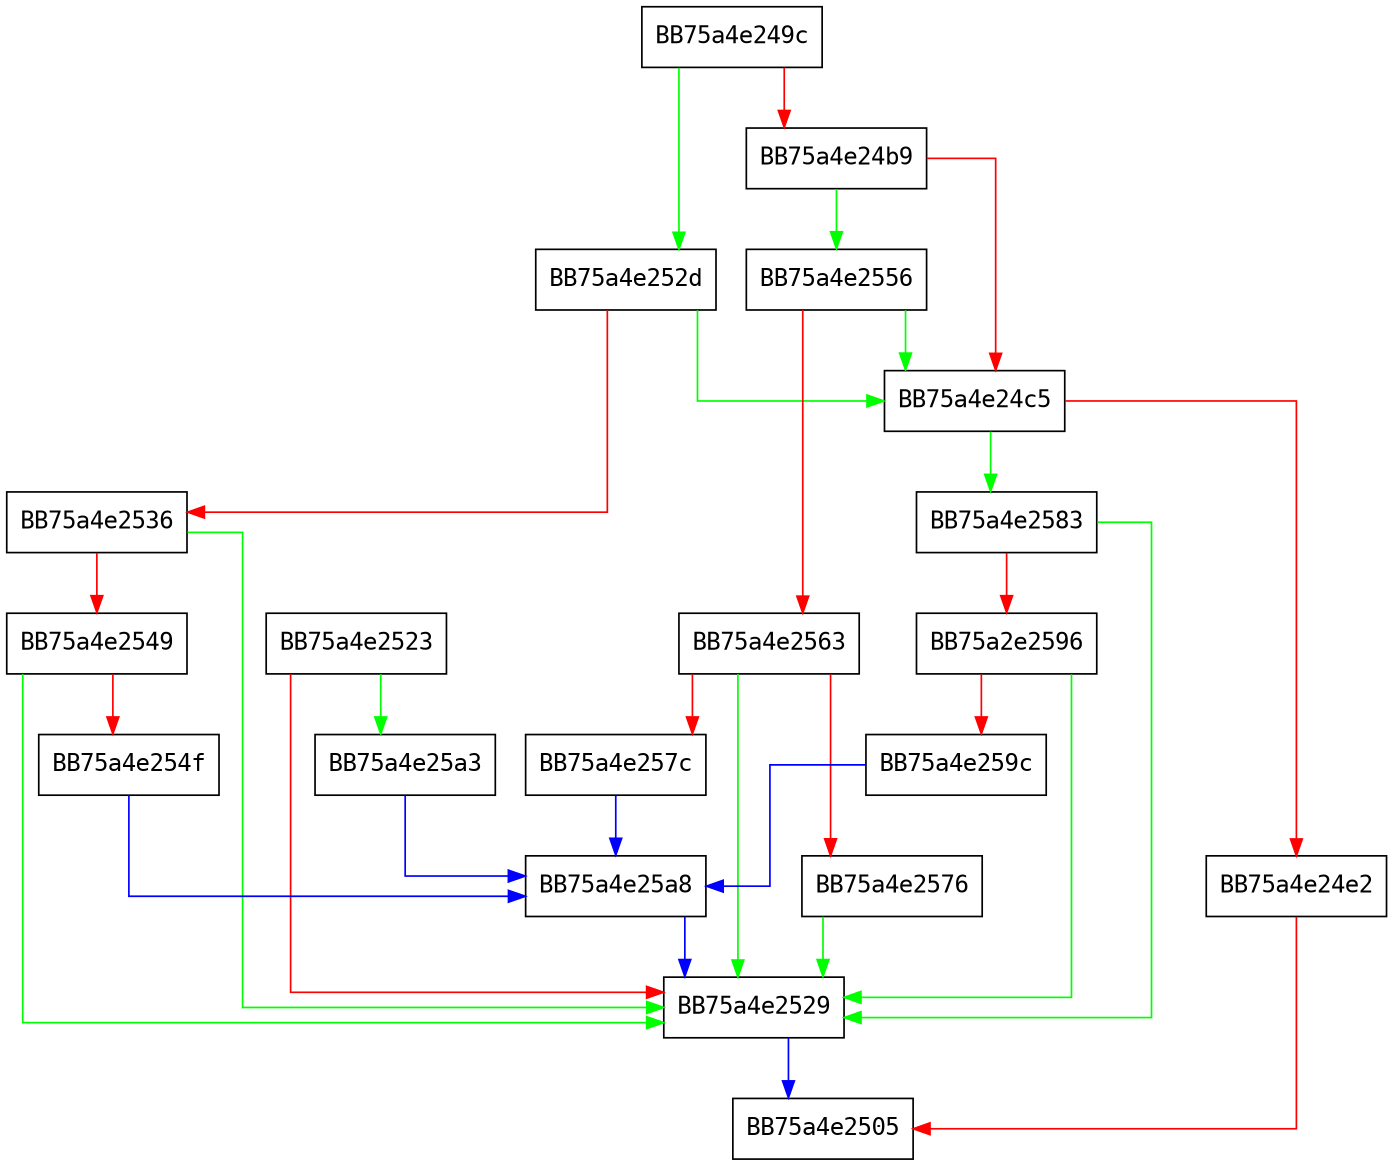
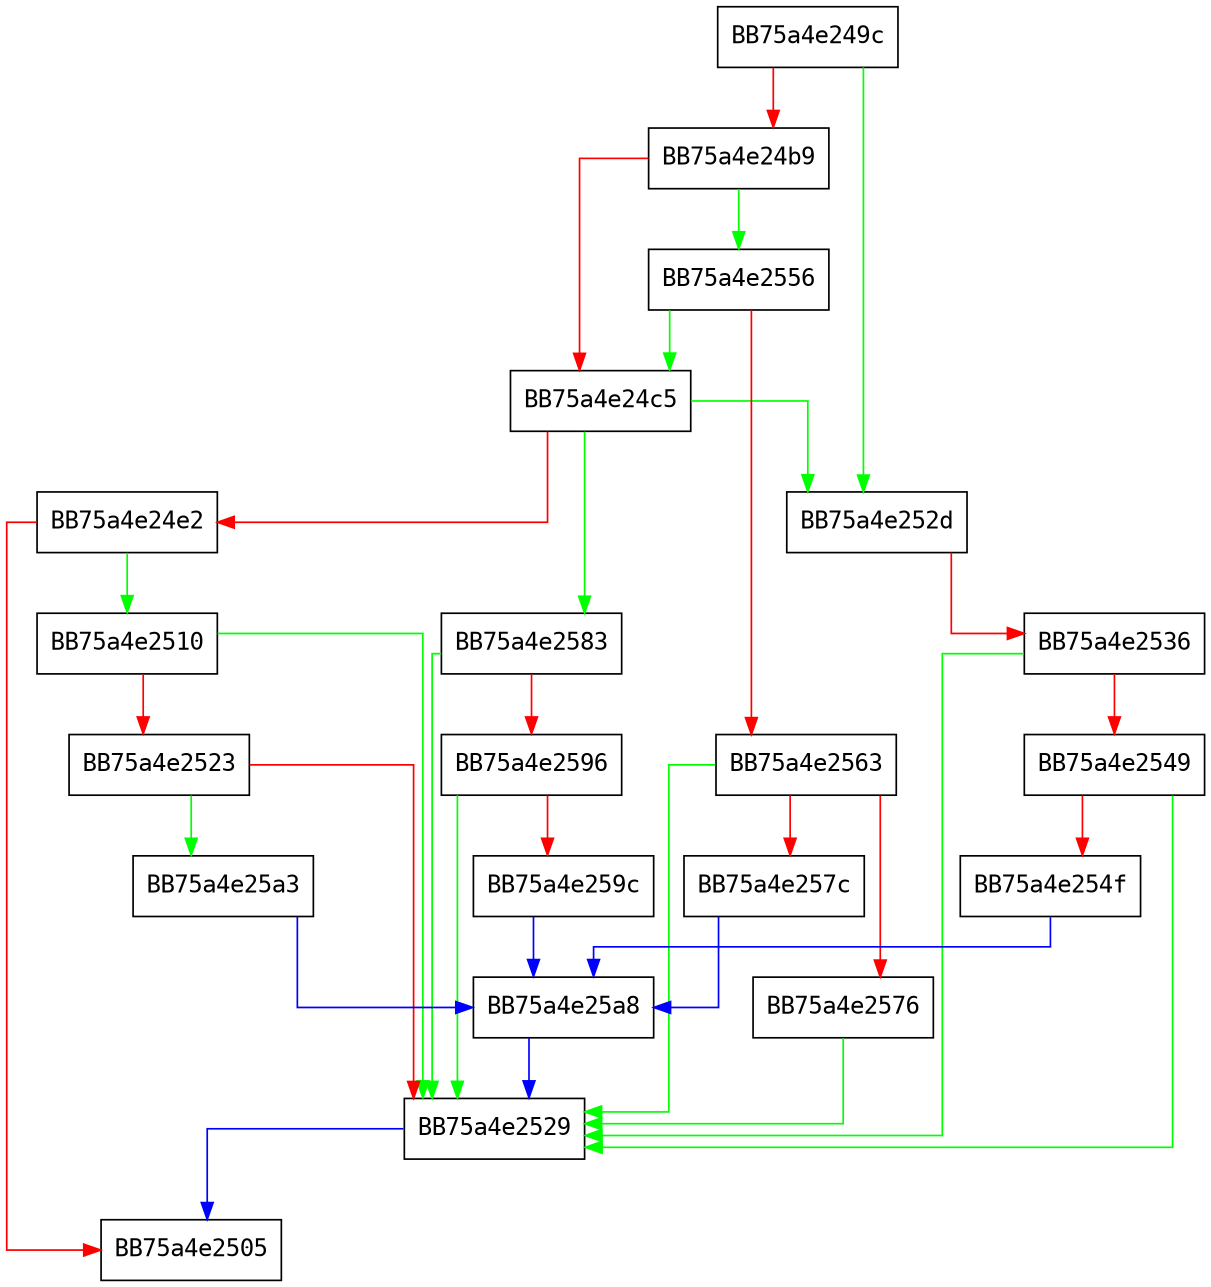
(737, 401) -> (786, 401)
none -> (127, 644)
(1007, 644) -> (532, 765)
